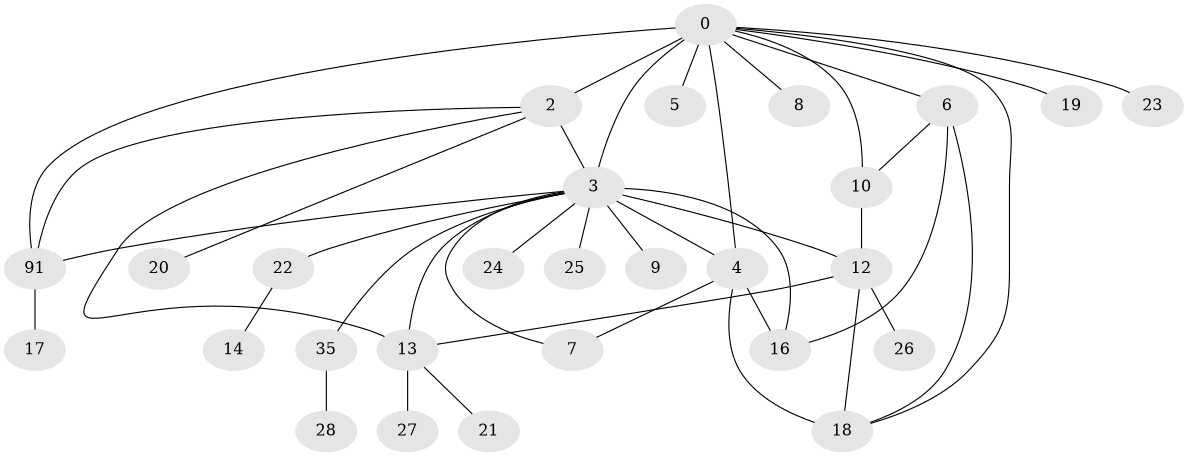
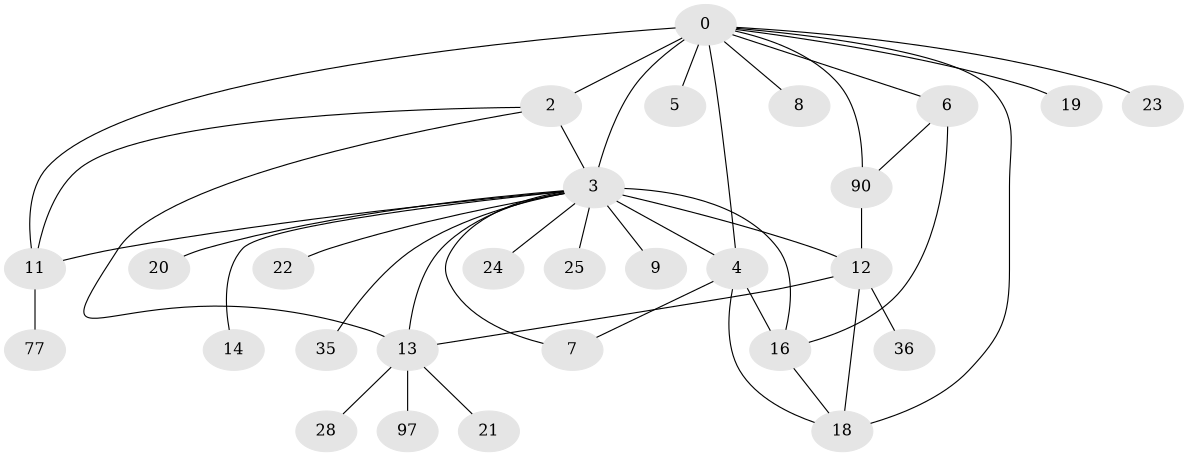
(355, 187) -> (372, 214)
(862, 187) -> (862, 187)
(35, 269) -> (35, 269)
(969, 296) -> (811, 391)
(254, 316) -> (359, 218)
(35, 350) -> (35, 350)
(904, 350) -> (904, 350)
(326, 391) -> (367, 391)
(408, 431) -> (408, 431)
